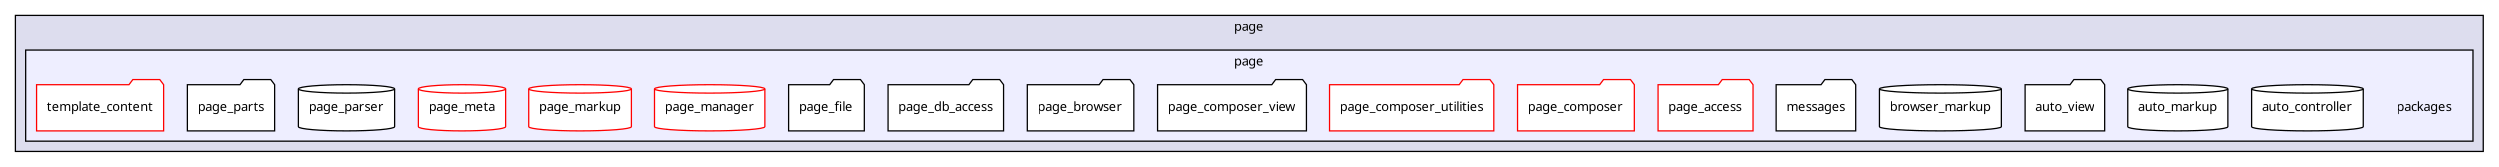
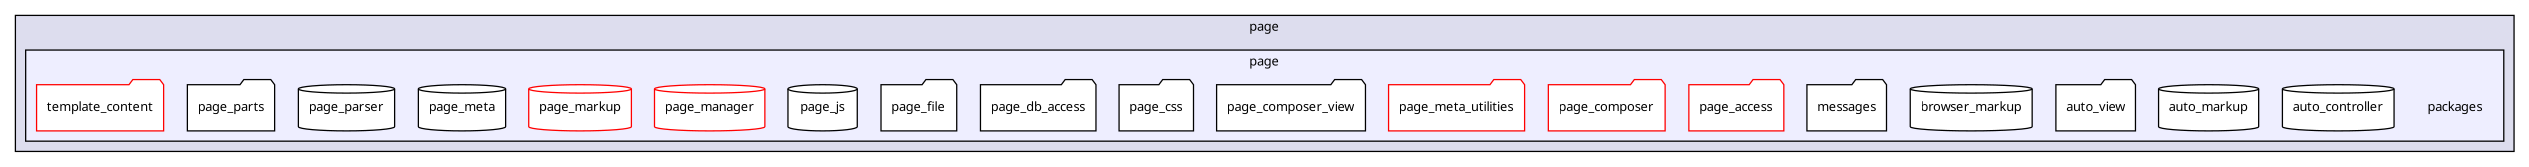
(462, 108) -> (462, 108)
none -> (823, 108)
(1081, 108) -> (1156, 108)
(1412, 108) -> (1457, 108)
